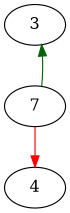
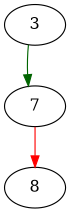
(43, 71) -> (27, 60)
(35, 188) -> (35, 188)
